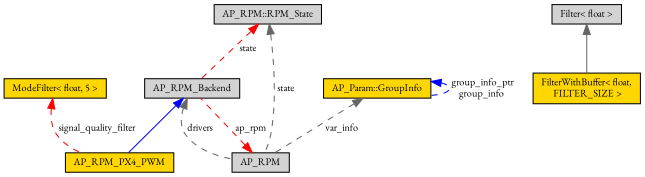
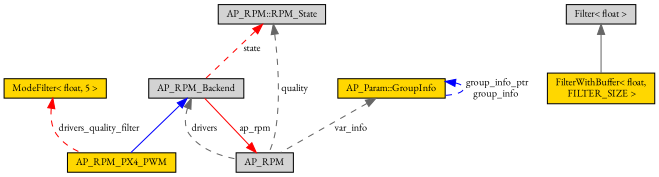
(285, 88) -> (294, 88)
(223, 122) -> (227, 122)
(96, 128) -> (98, 128)
